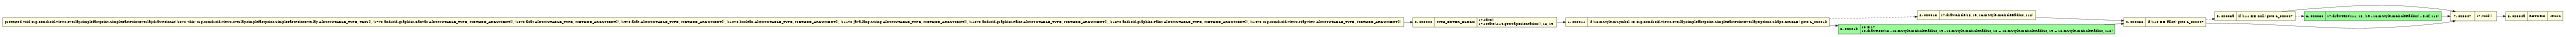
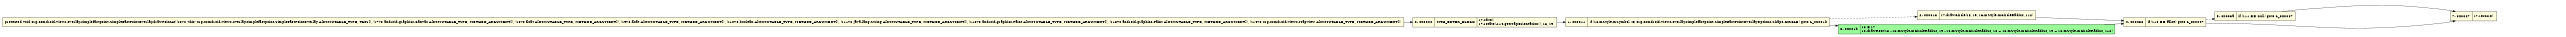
(2373, 16) -> none
(2484, 16) -> (2484, 16)
(2534, 16) -> none
